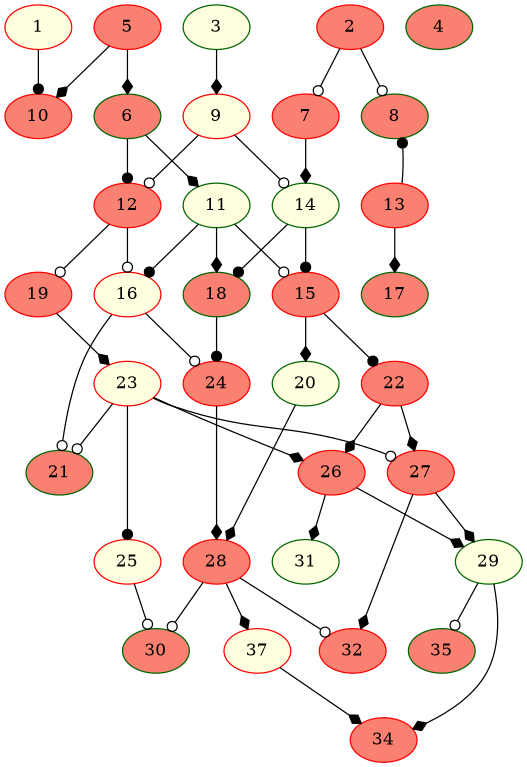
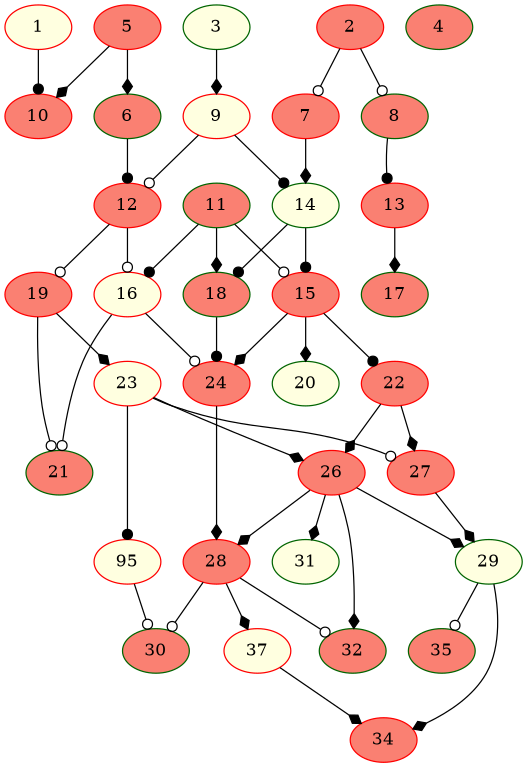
(166, 155) -> none
(257, 157) -> (257, 157)
(403, 166) -> (386, 156)
(217, 205) -> (217, 205)
none -> (267, 334)
(97, 424) -> (39, 379)
(265, 466) -> (280, 513)
(390, 555) -> (352, 553)
(127, 562) -> (127, 562)
(353, 651) -> (353, 651)
